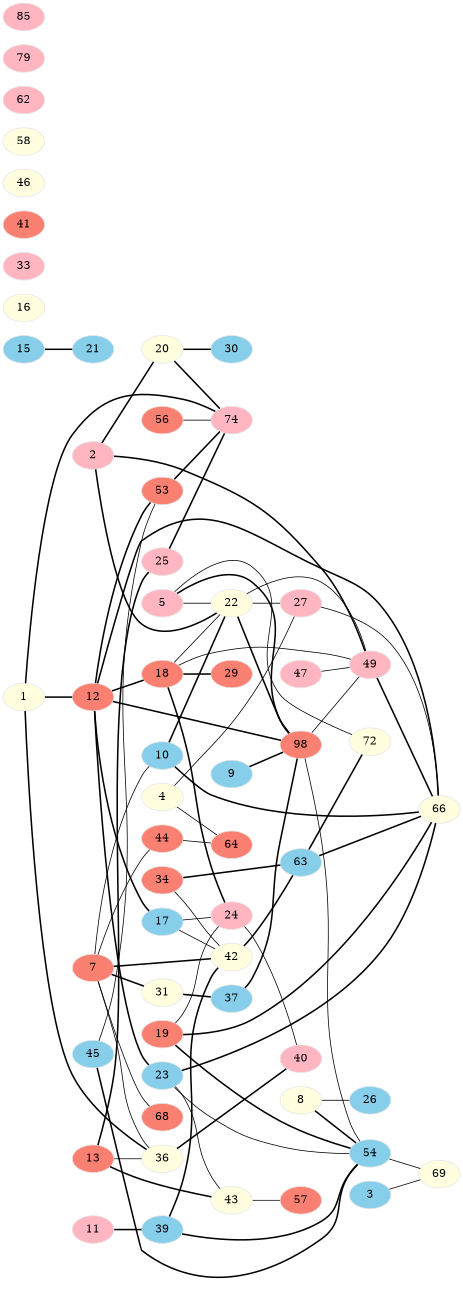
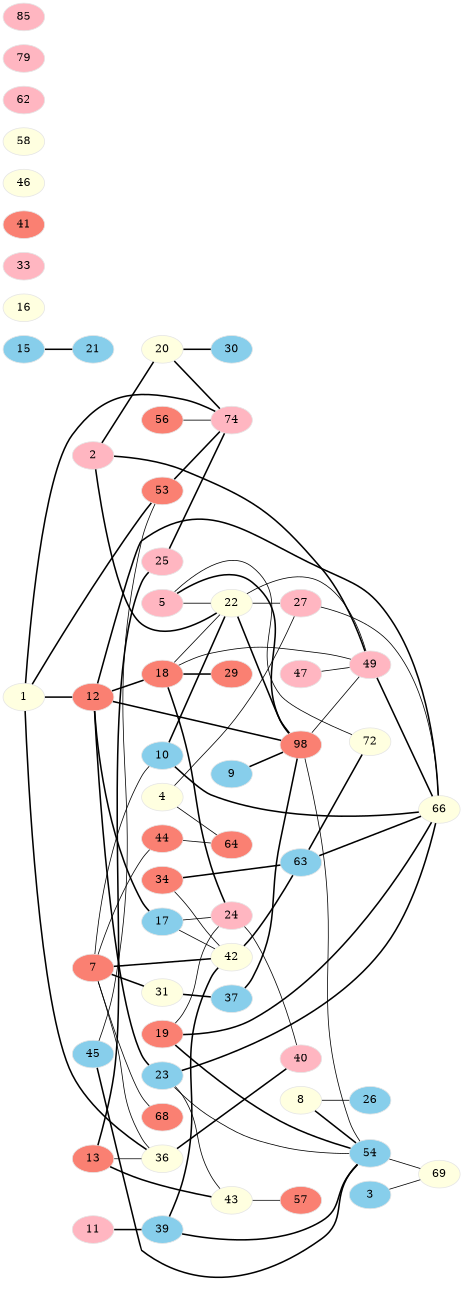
(114, 590) -> (90, 592)
